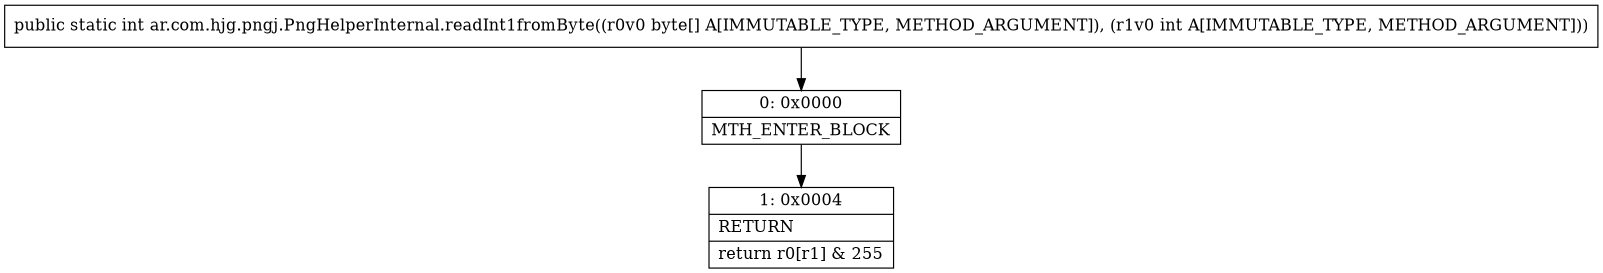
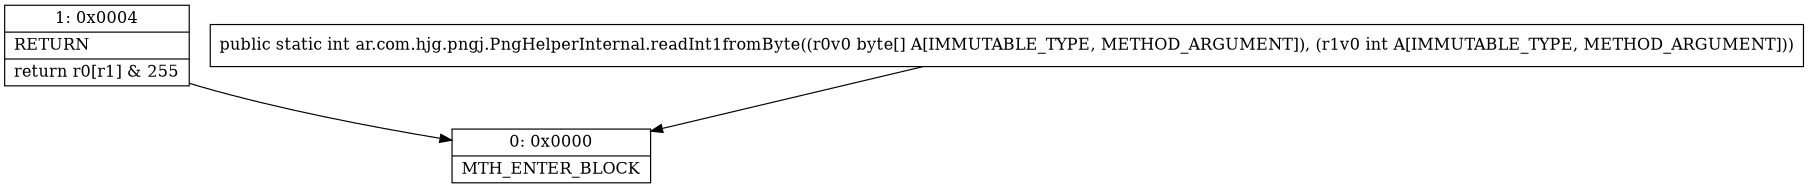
(801, 160) -> (314, 115)
